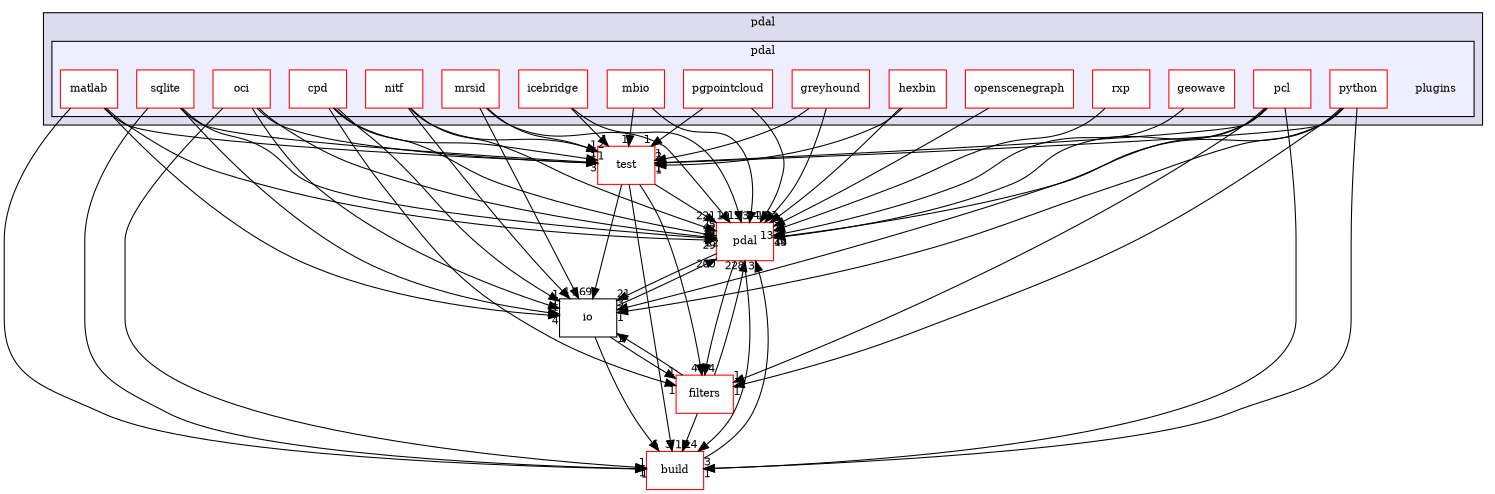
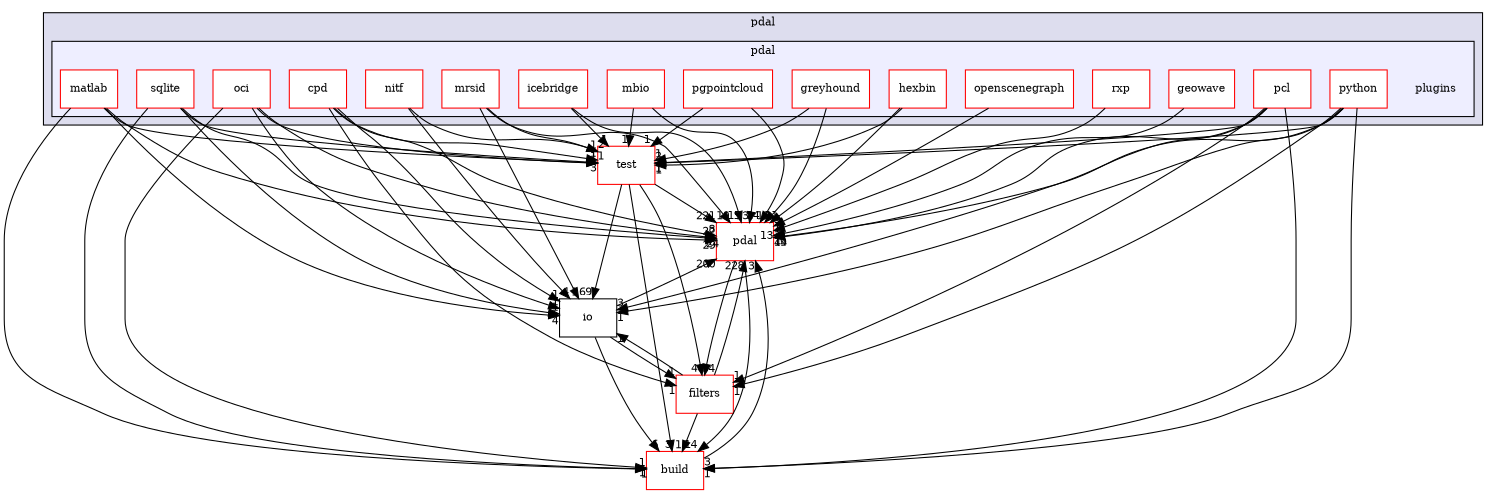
(556, 170) -> none
(671, 274) -> none
